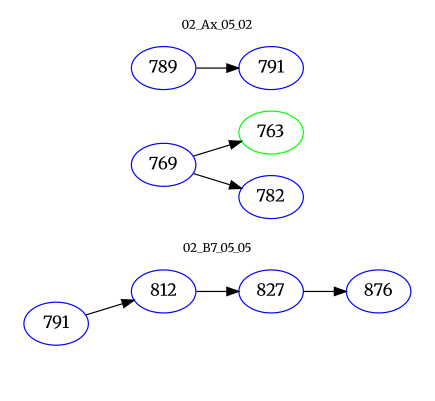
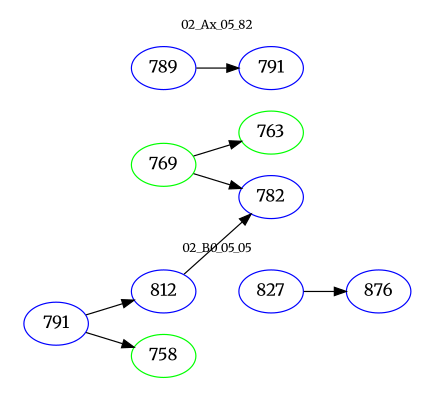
(217, 26) -> (217, 26)
(164, 165) -> (164, 165)
(217, 249) -> (217, 249)
(212, 291) -> (213, 248)
none -> (164, 356)
